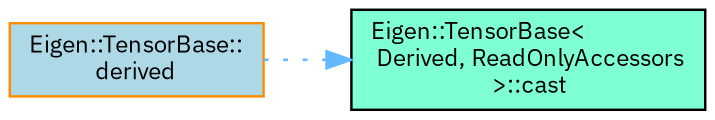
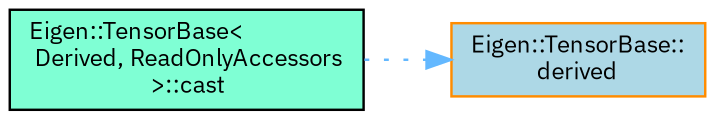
(295, 60) -> (395, 60)
